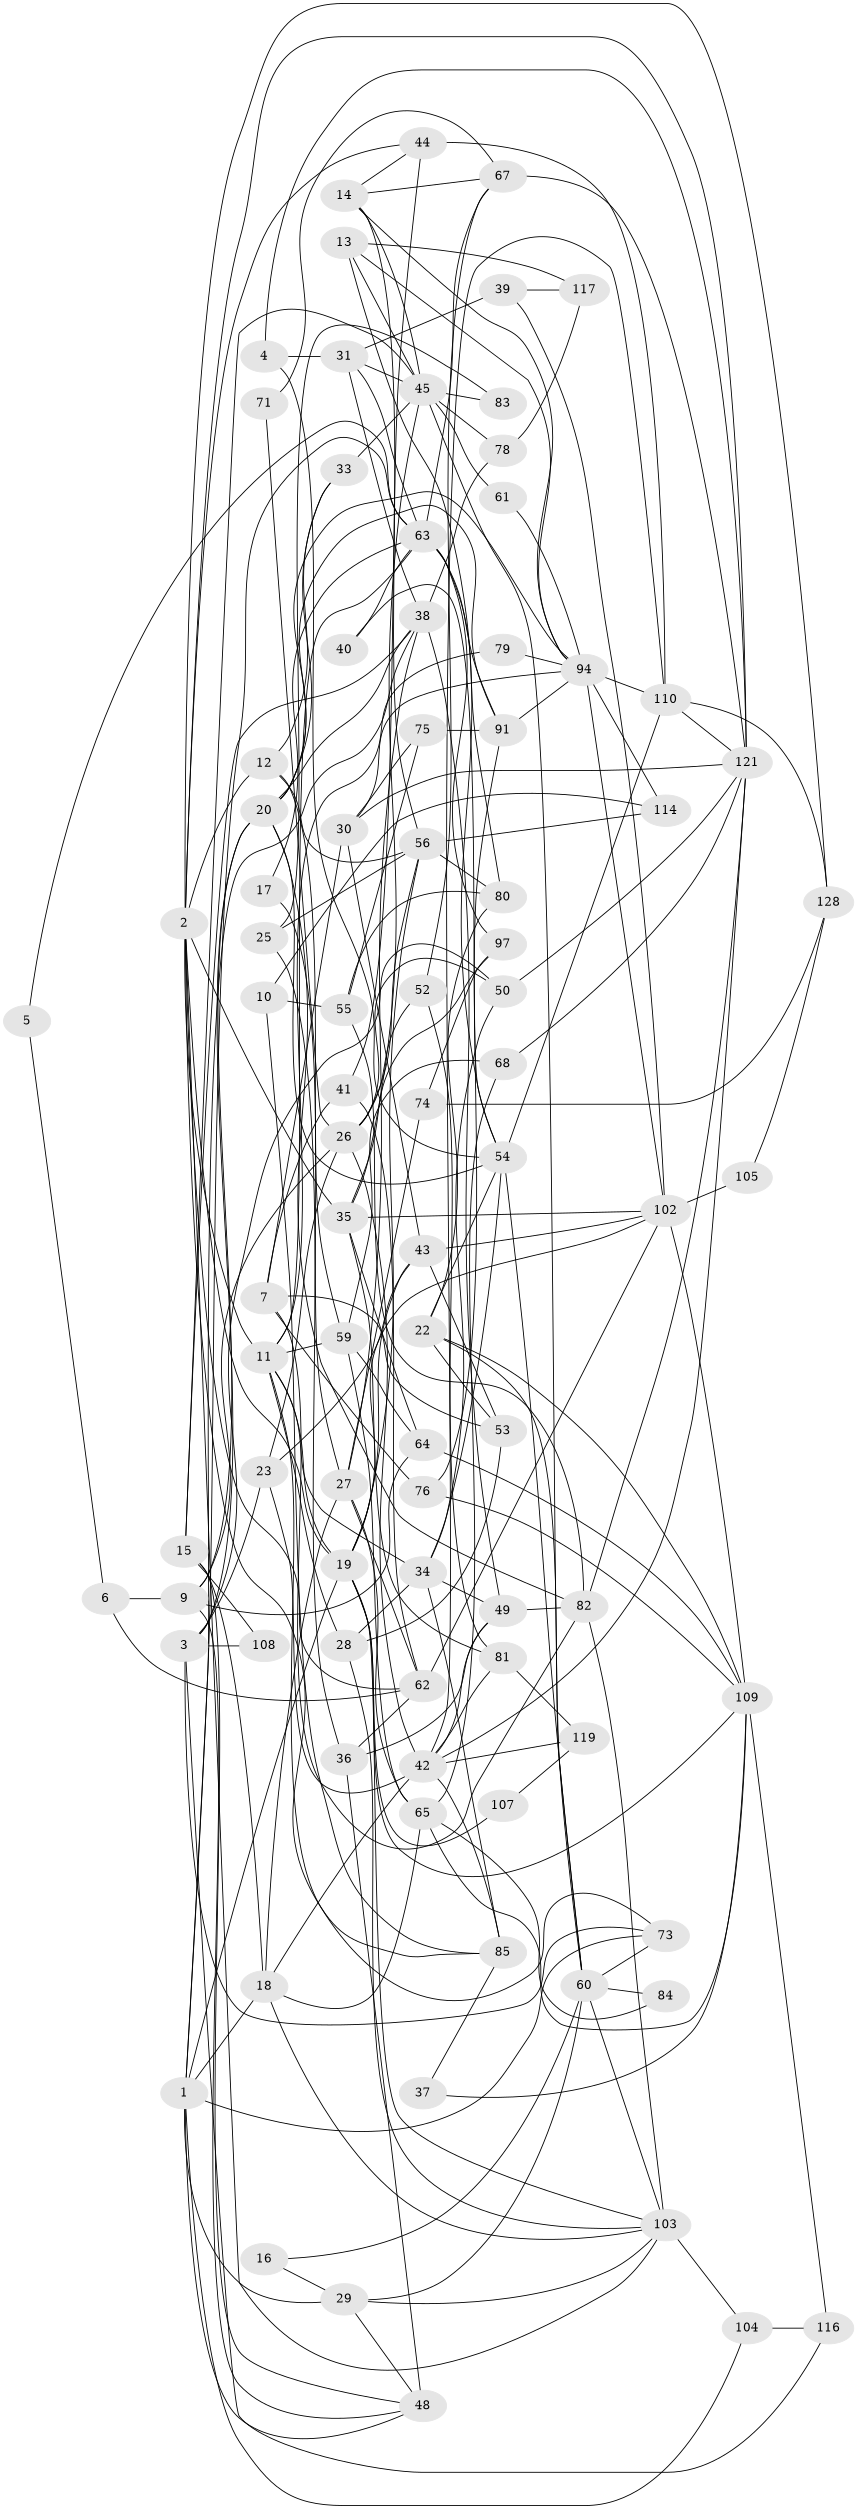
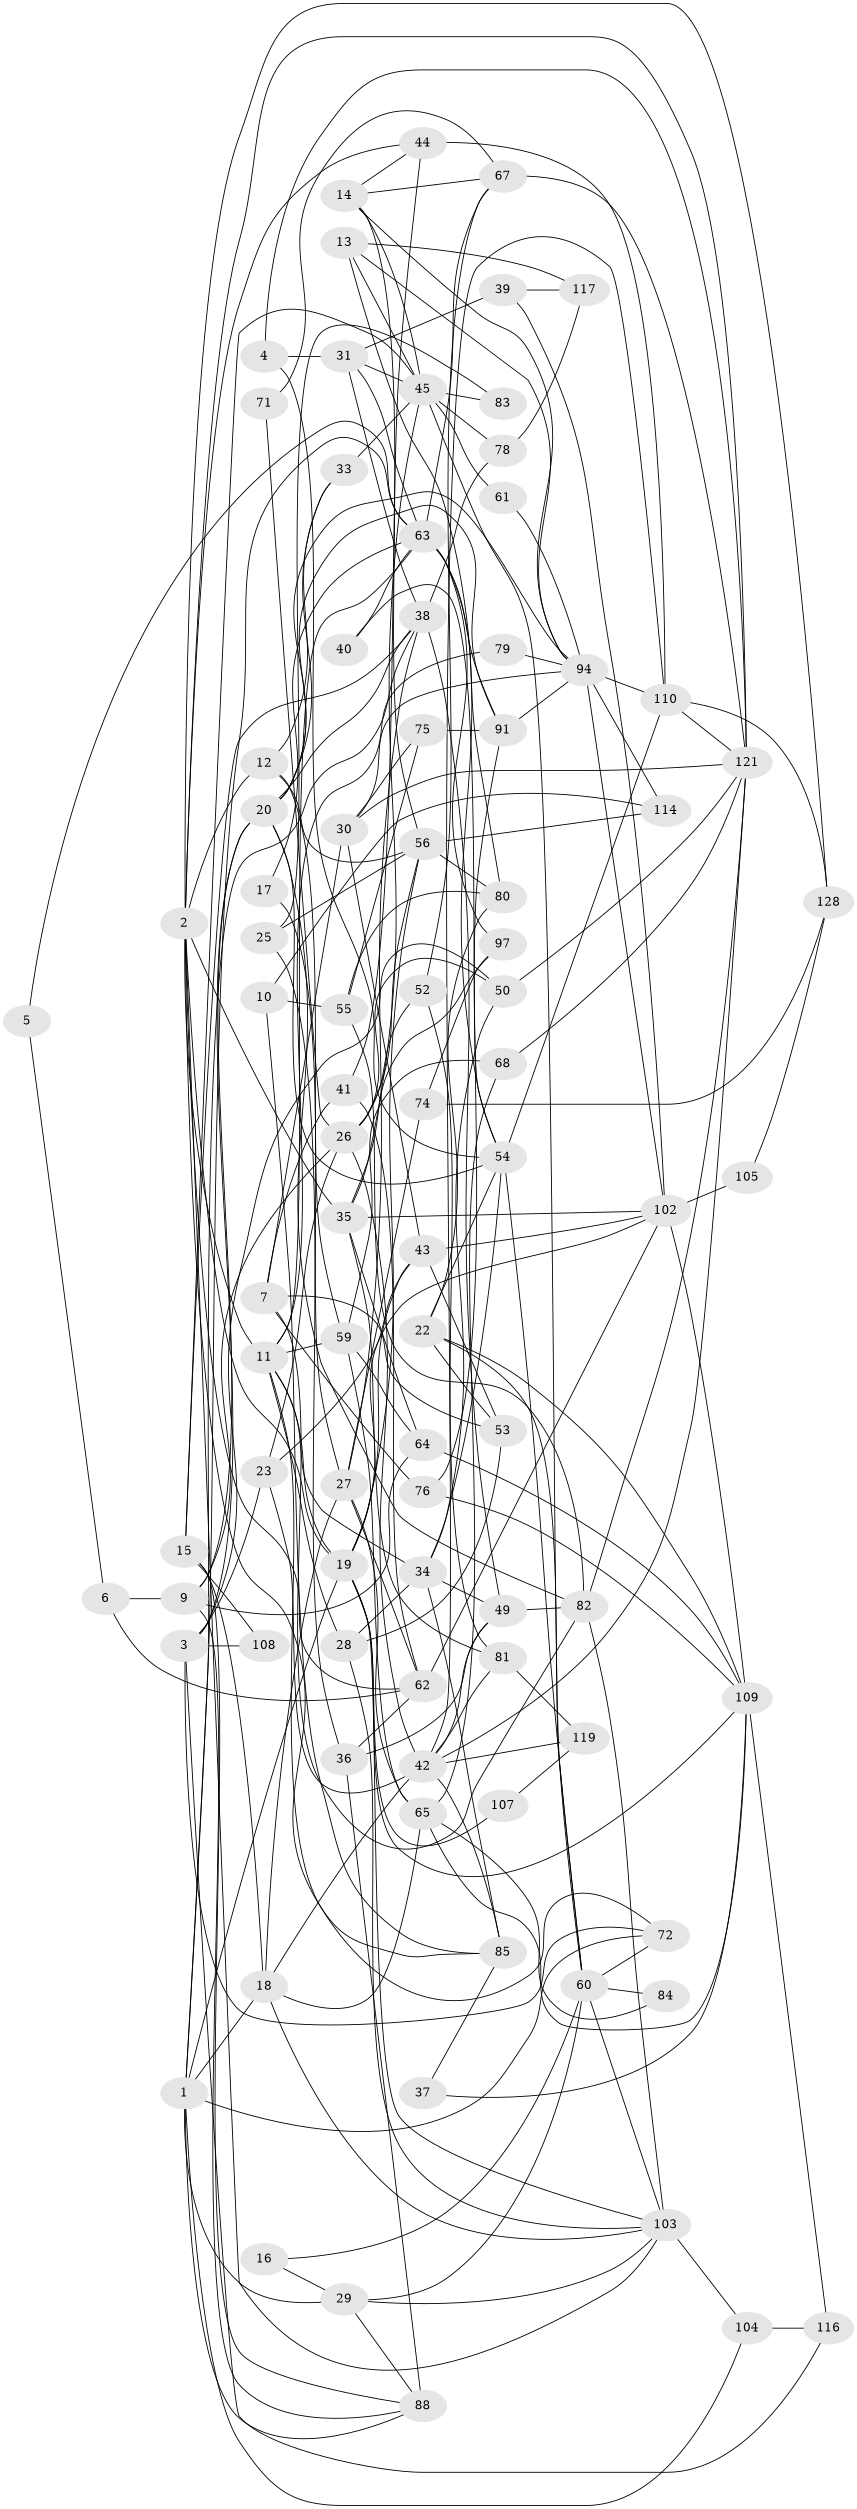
(666, 1936) -> (666, 1936)
(423, 2406) -> (423, 2406)
